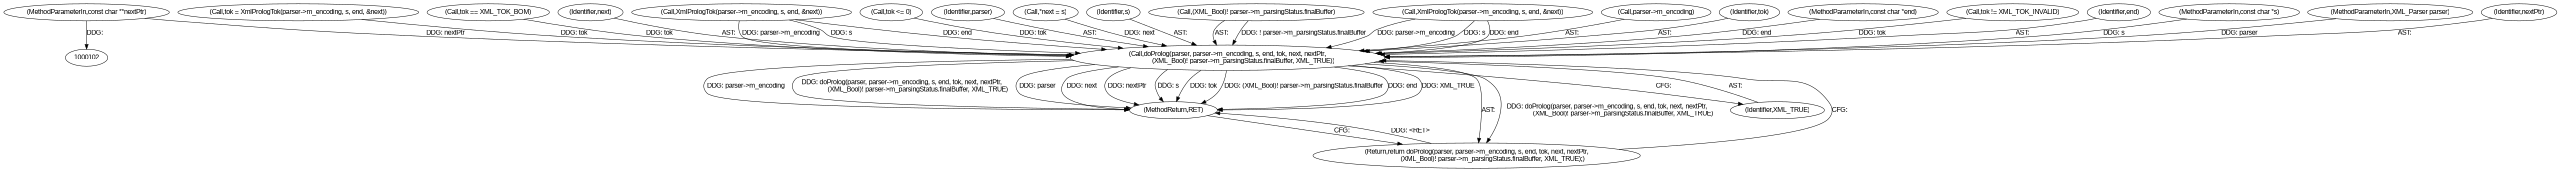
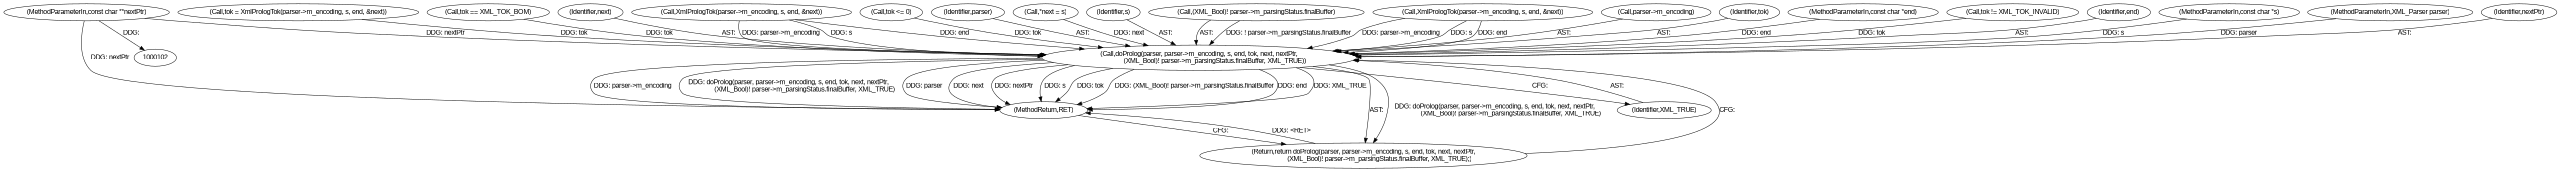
none -> (516, 102)
